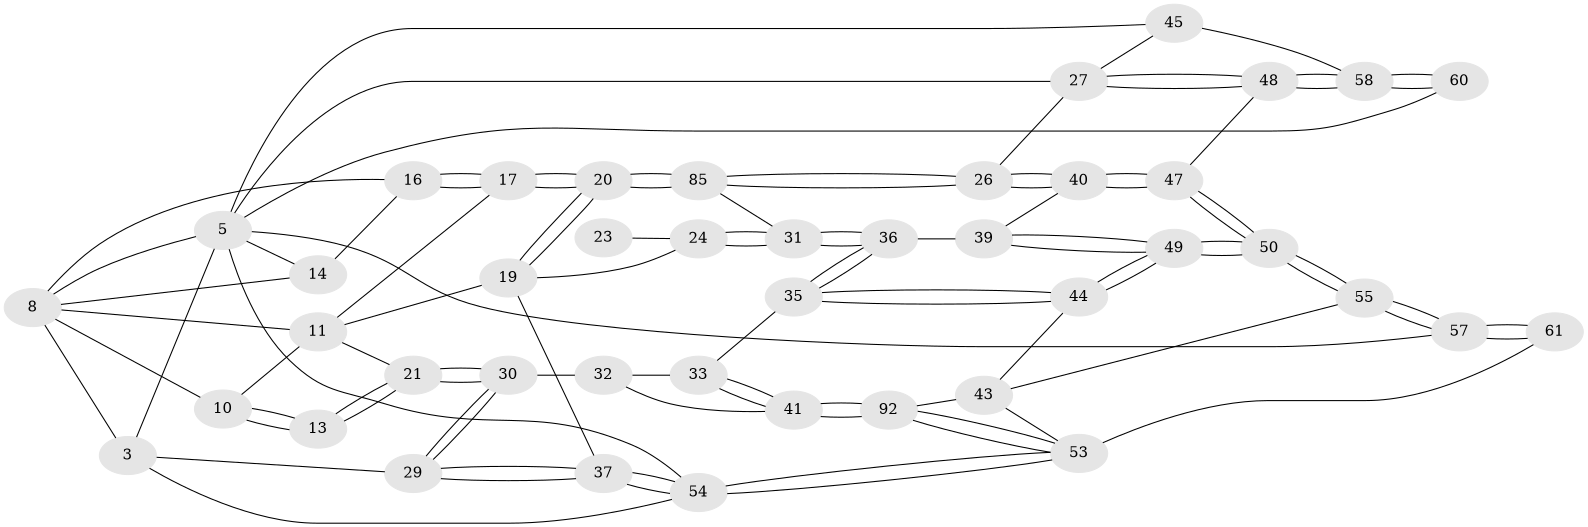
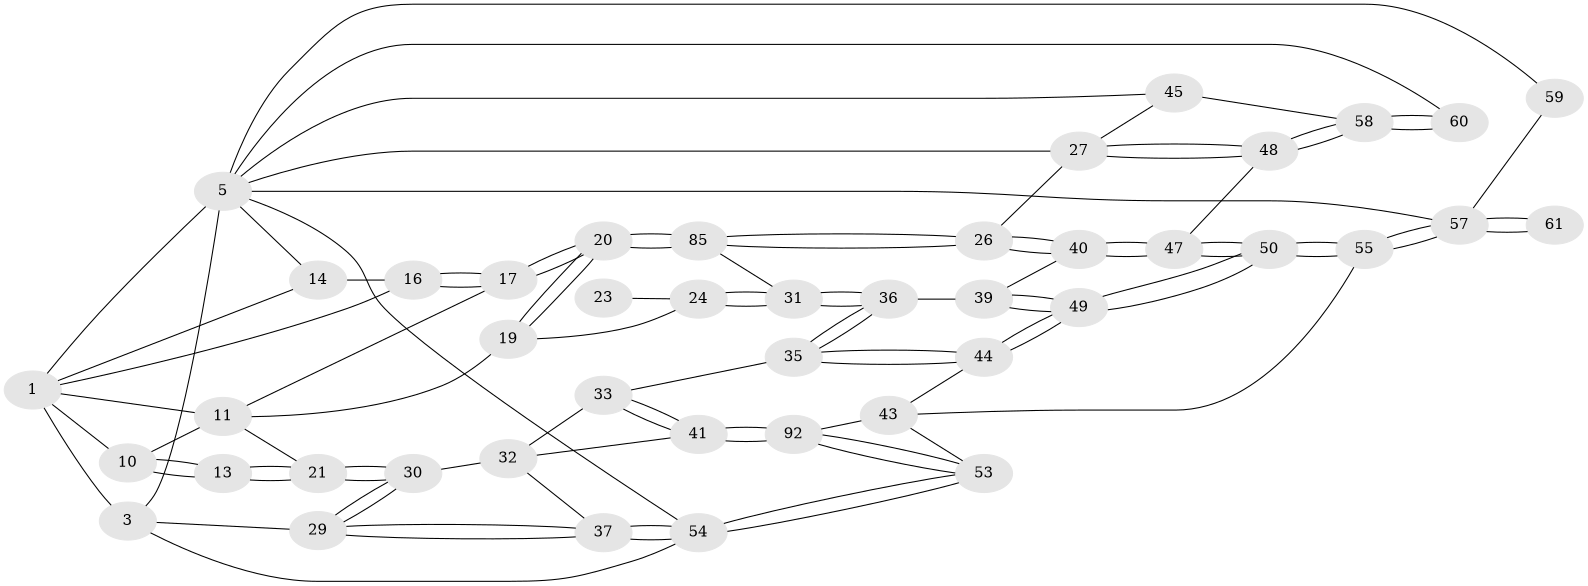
none -> (1555, 98)
(33, 308) -> (33, 390)
(552, 368) -> (556, 496)
(1320, 401) -> none
